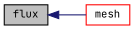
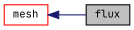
(72, 15) -> (72, 15)
